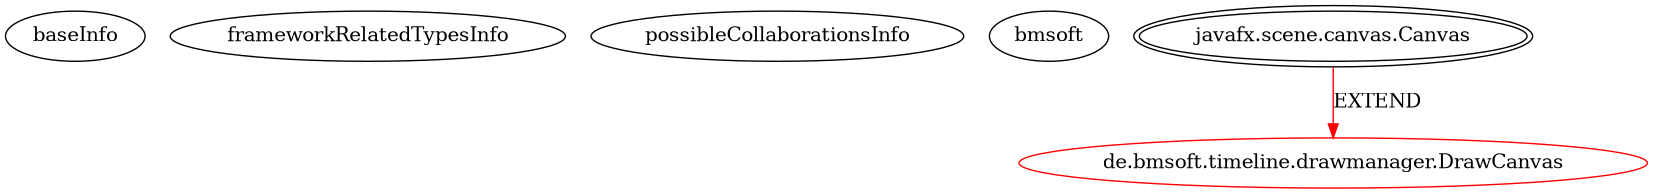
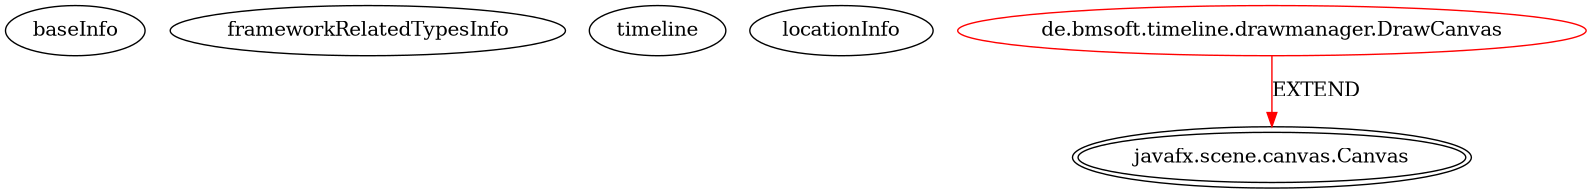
(777, 36) -> (658, 31)
(1049, 36) -> (841, 31)
(1333, 95) -> (1272, 84)
